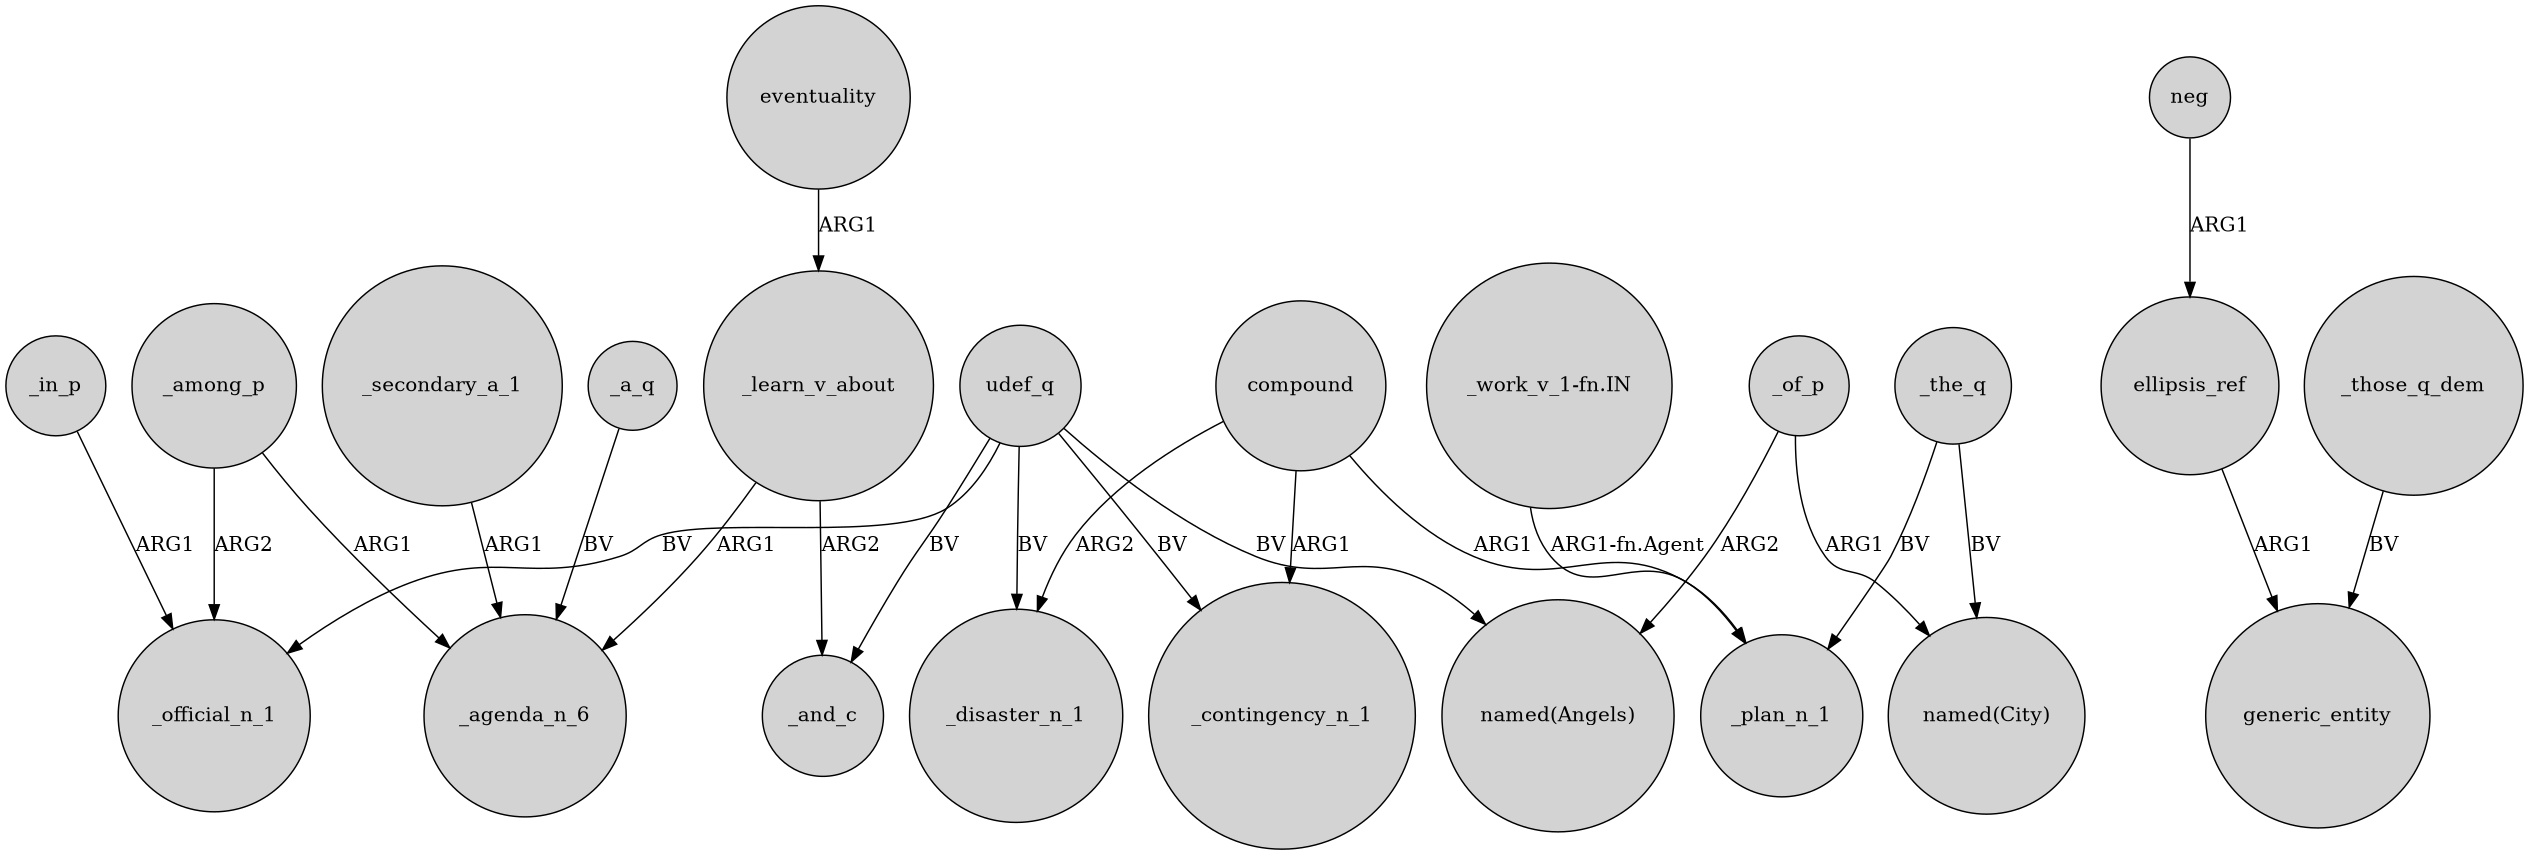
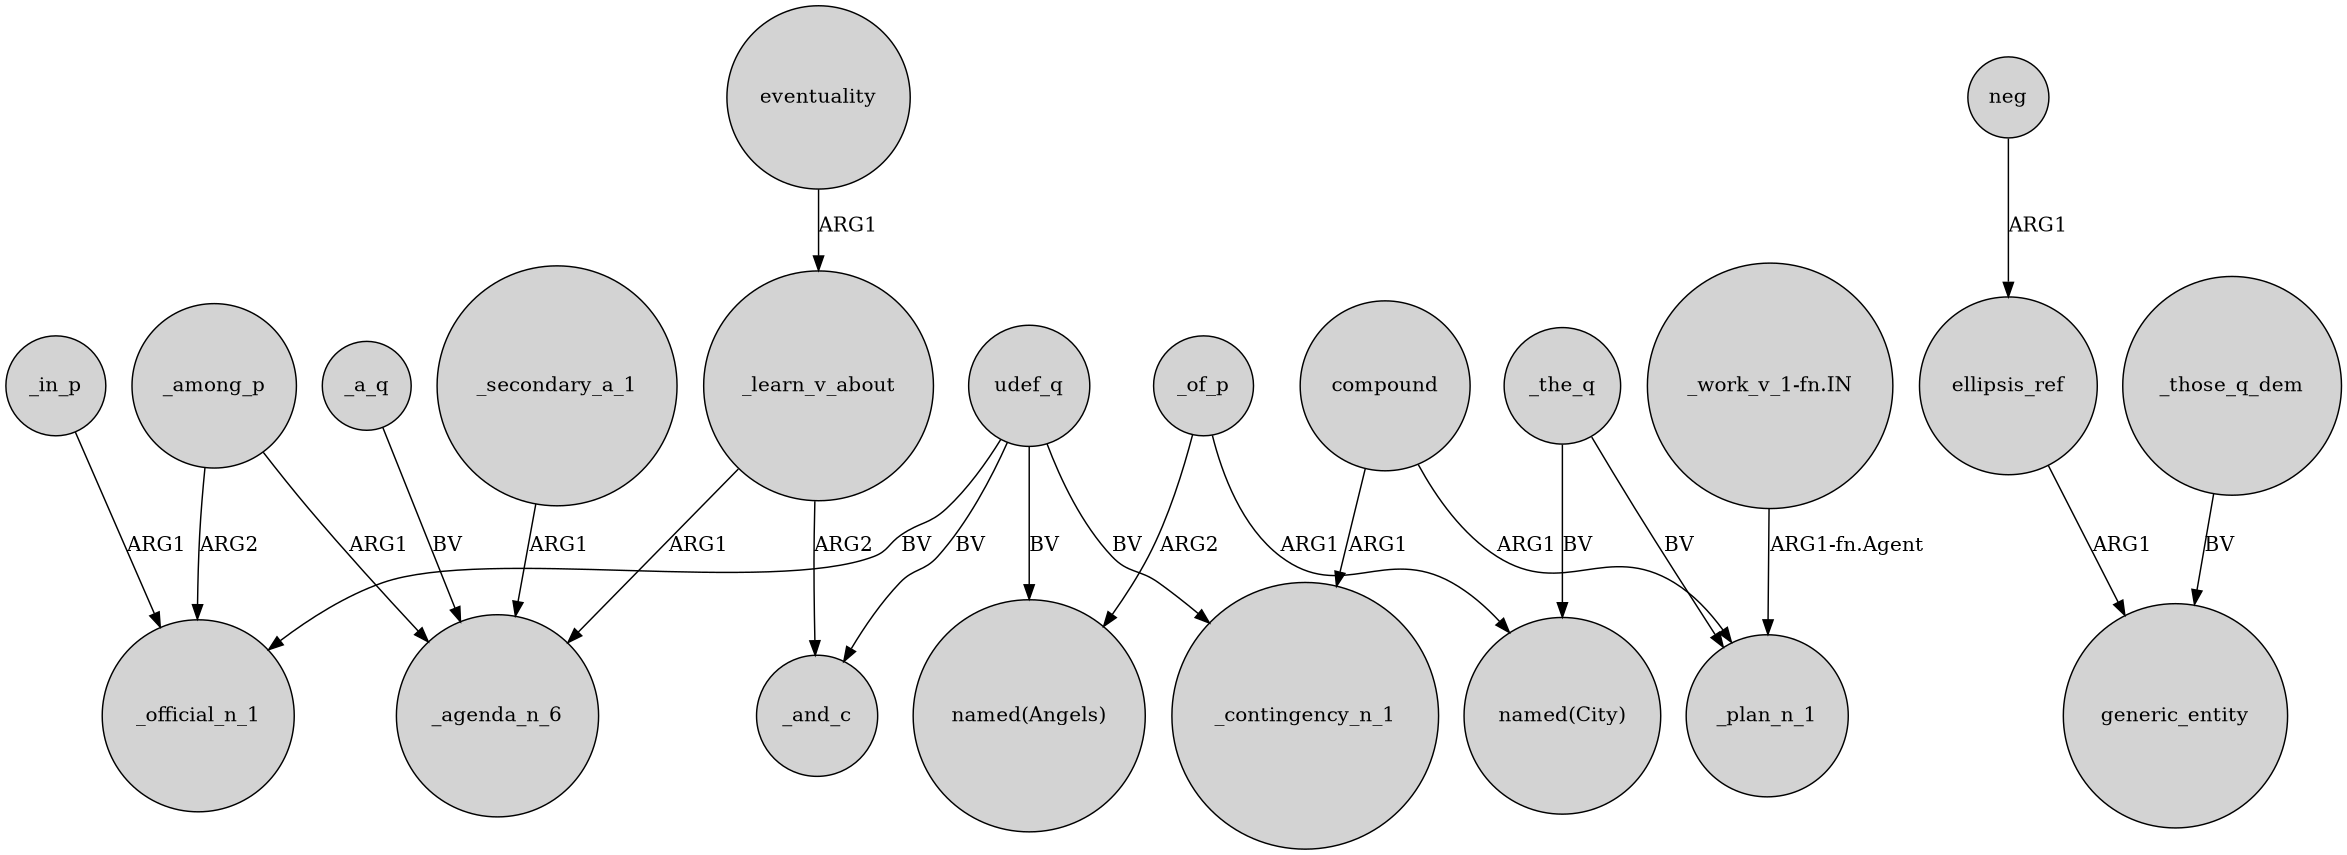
(1016, 716) -> none
